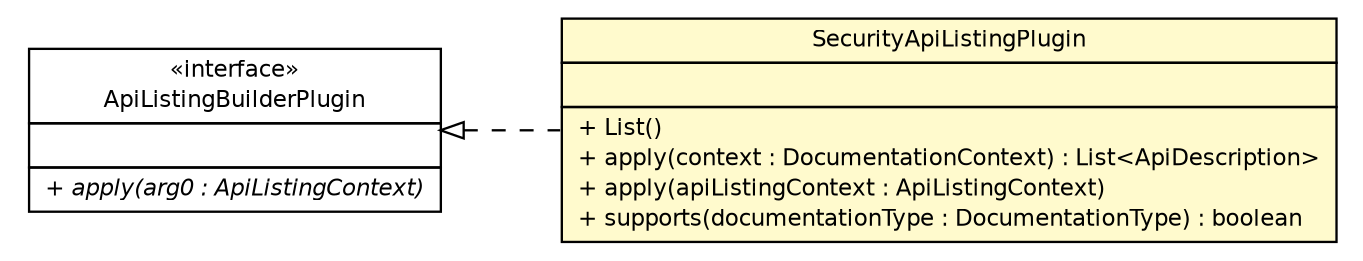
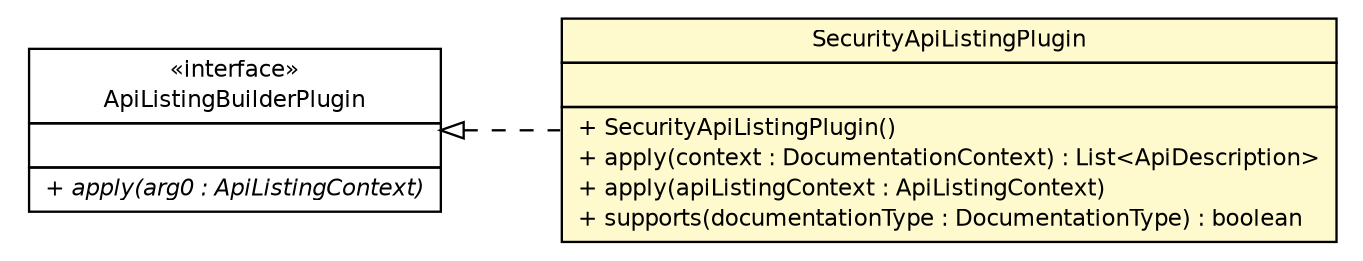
(621, 128) -> (737, 128)
